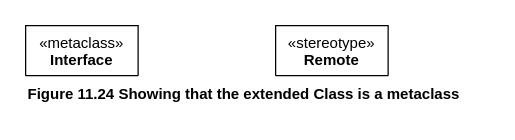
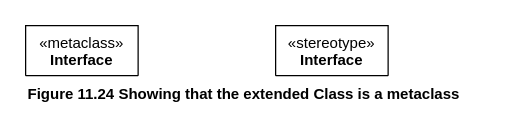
(332, 52) -> (332, 52)
